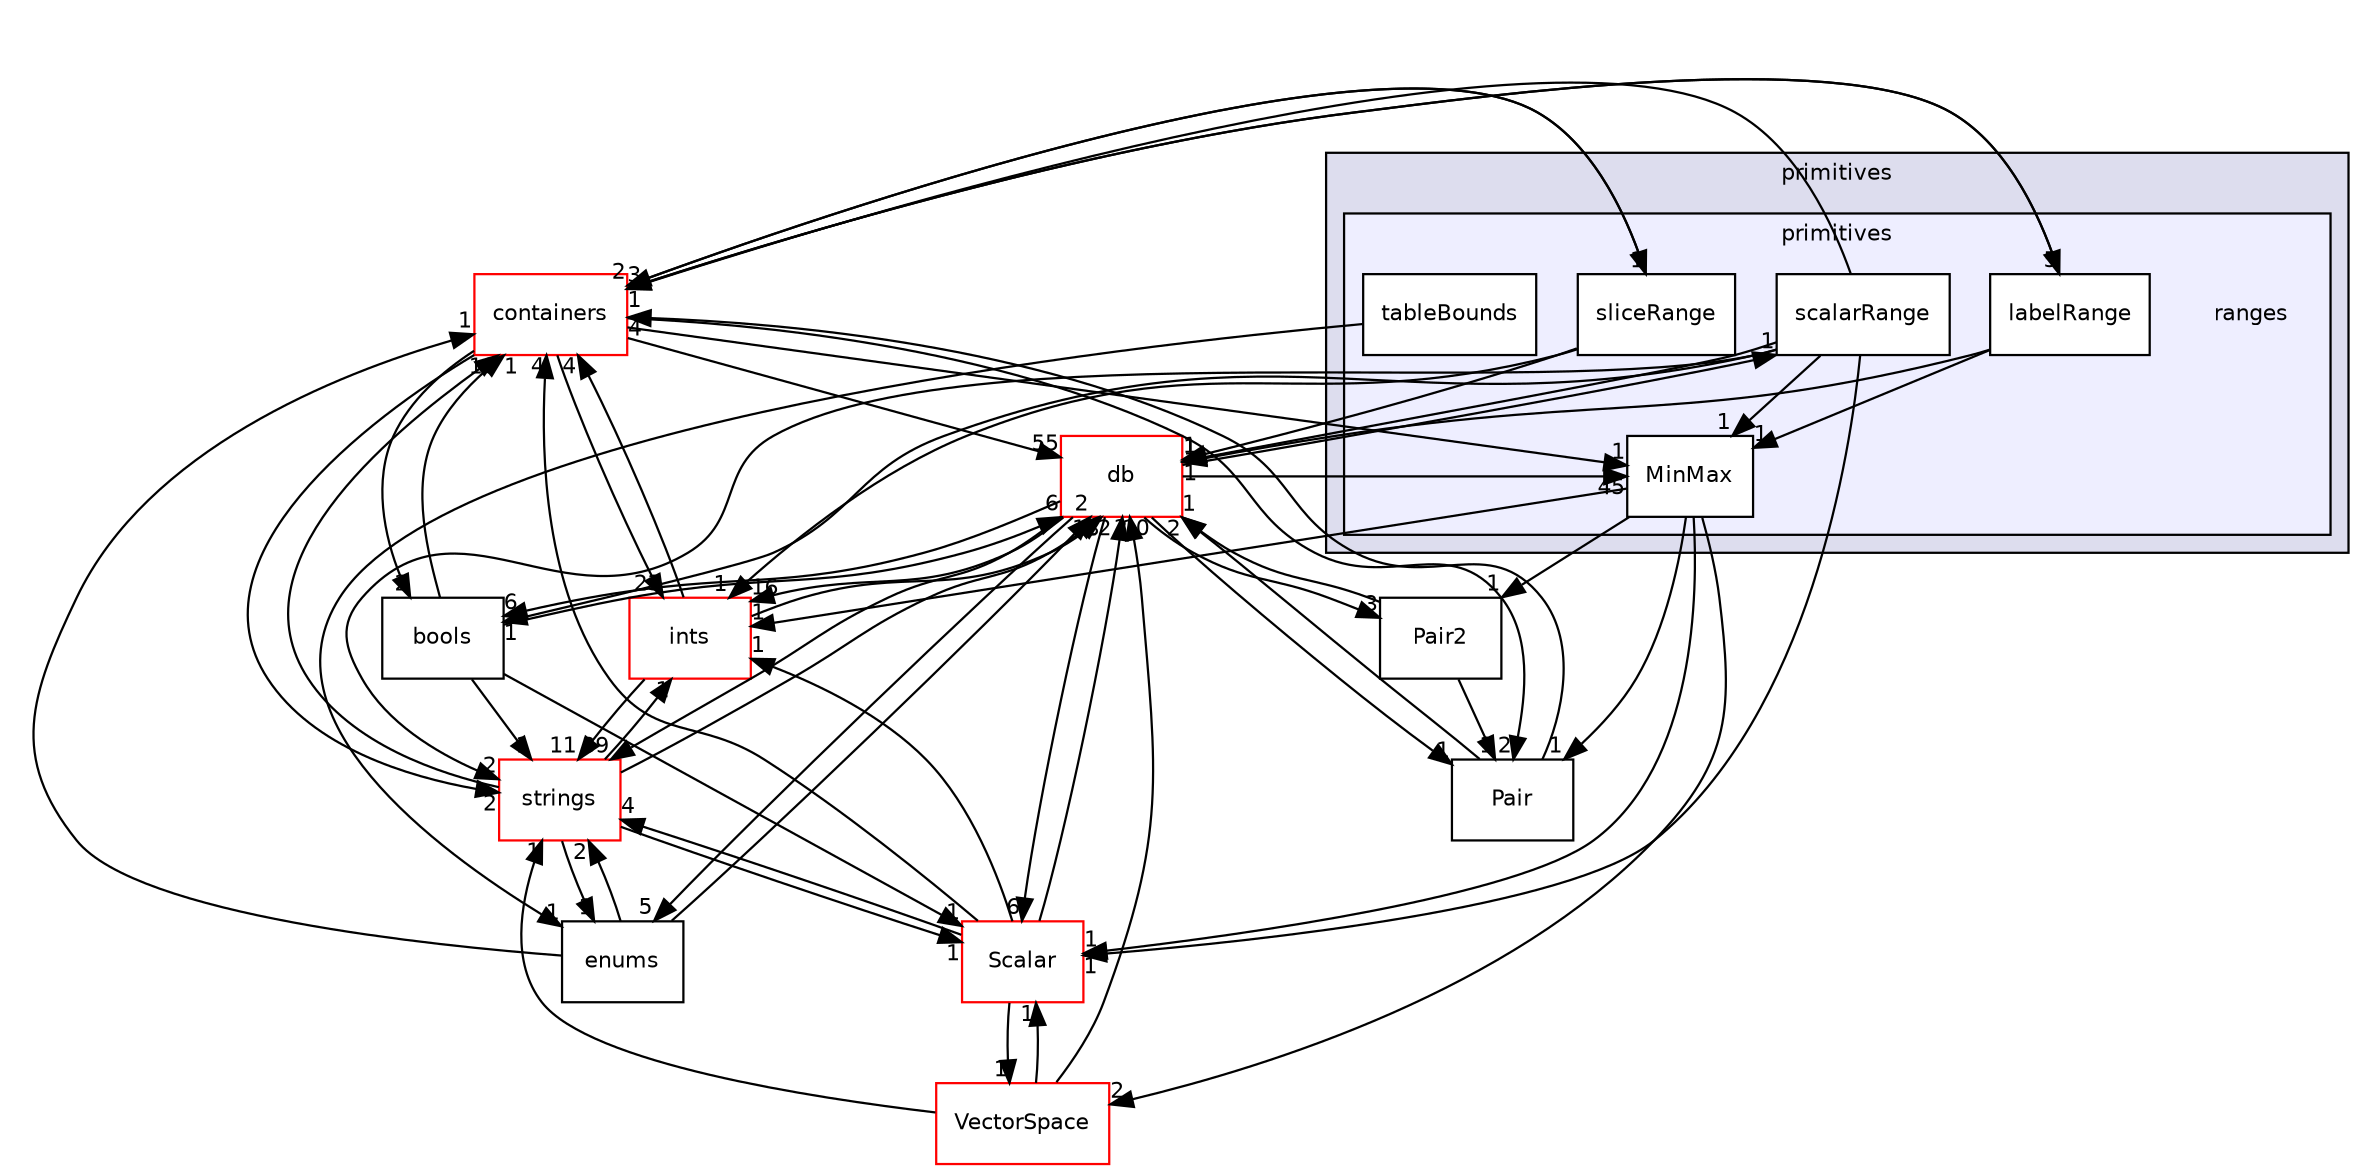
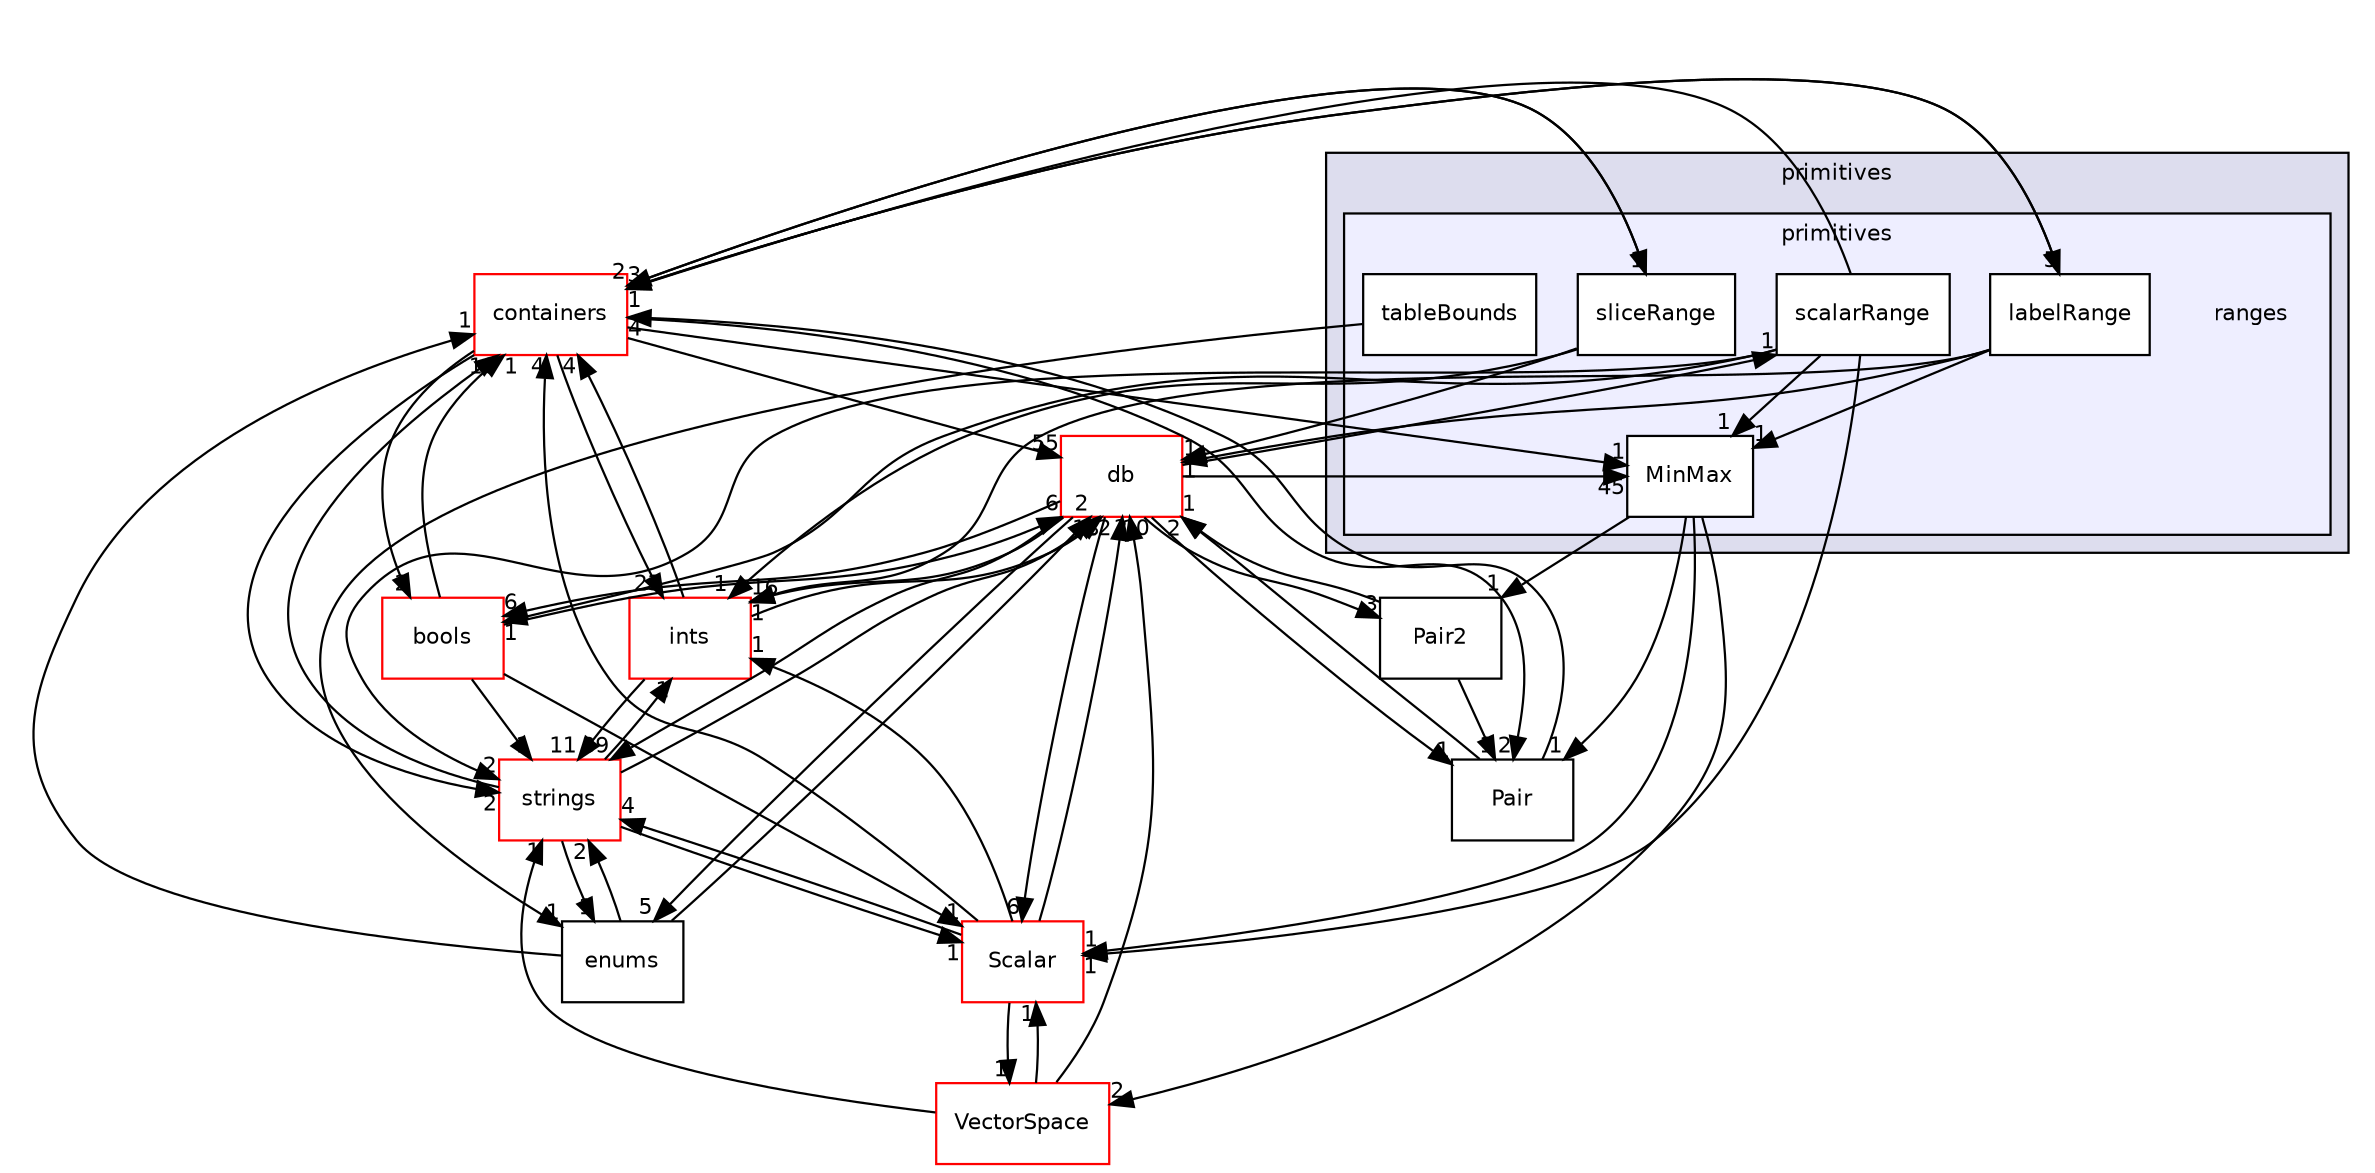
(1492, 403) -> none
(1158, 562) -> (1092, 418)
(443, 638) -> (443, 638)
